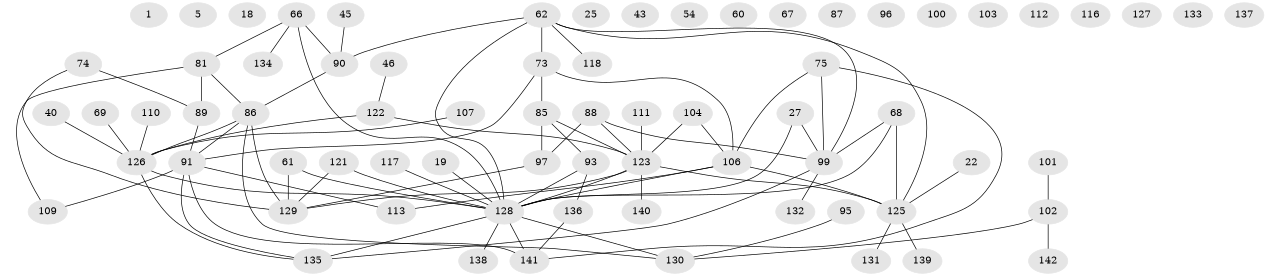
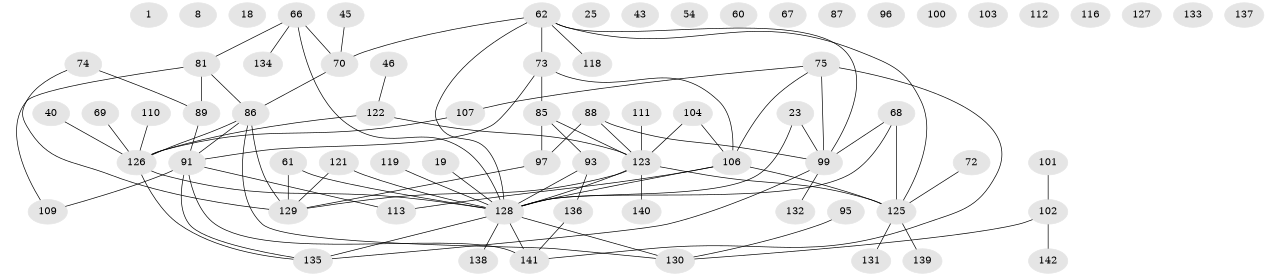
(198, 15) -> (198, 15)
(340, 64) -> (340, 64)
none -> (627, 85)
(795, 113) -> (795, 113)
(390, 163) -> (390, 163)
(972, 163) -> (972, 163)
